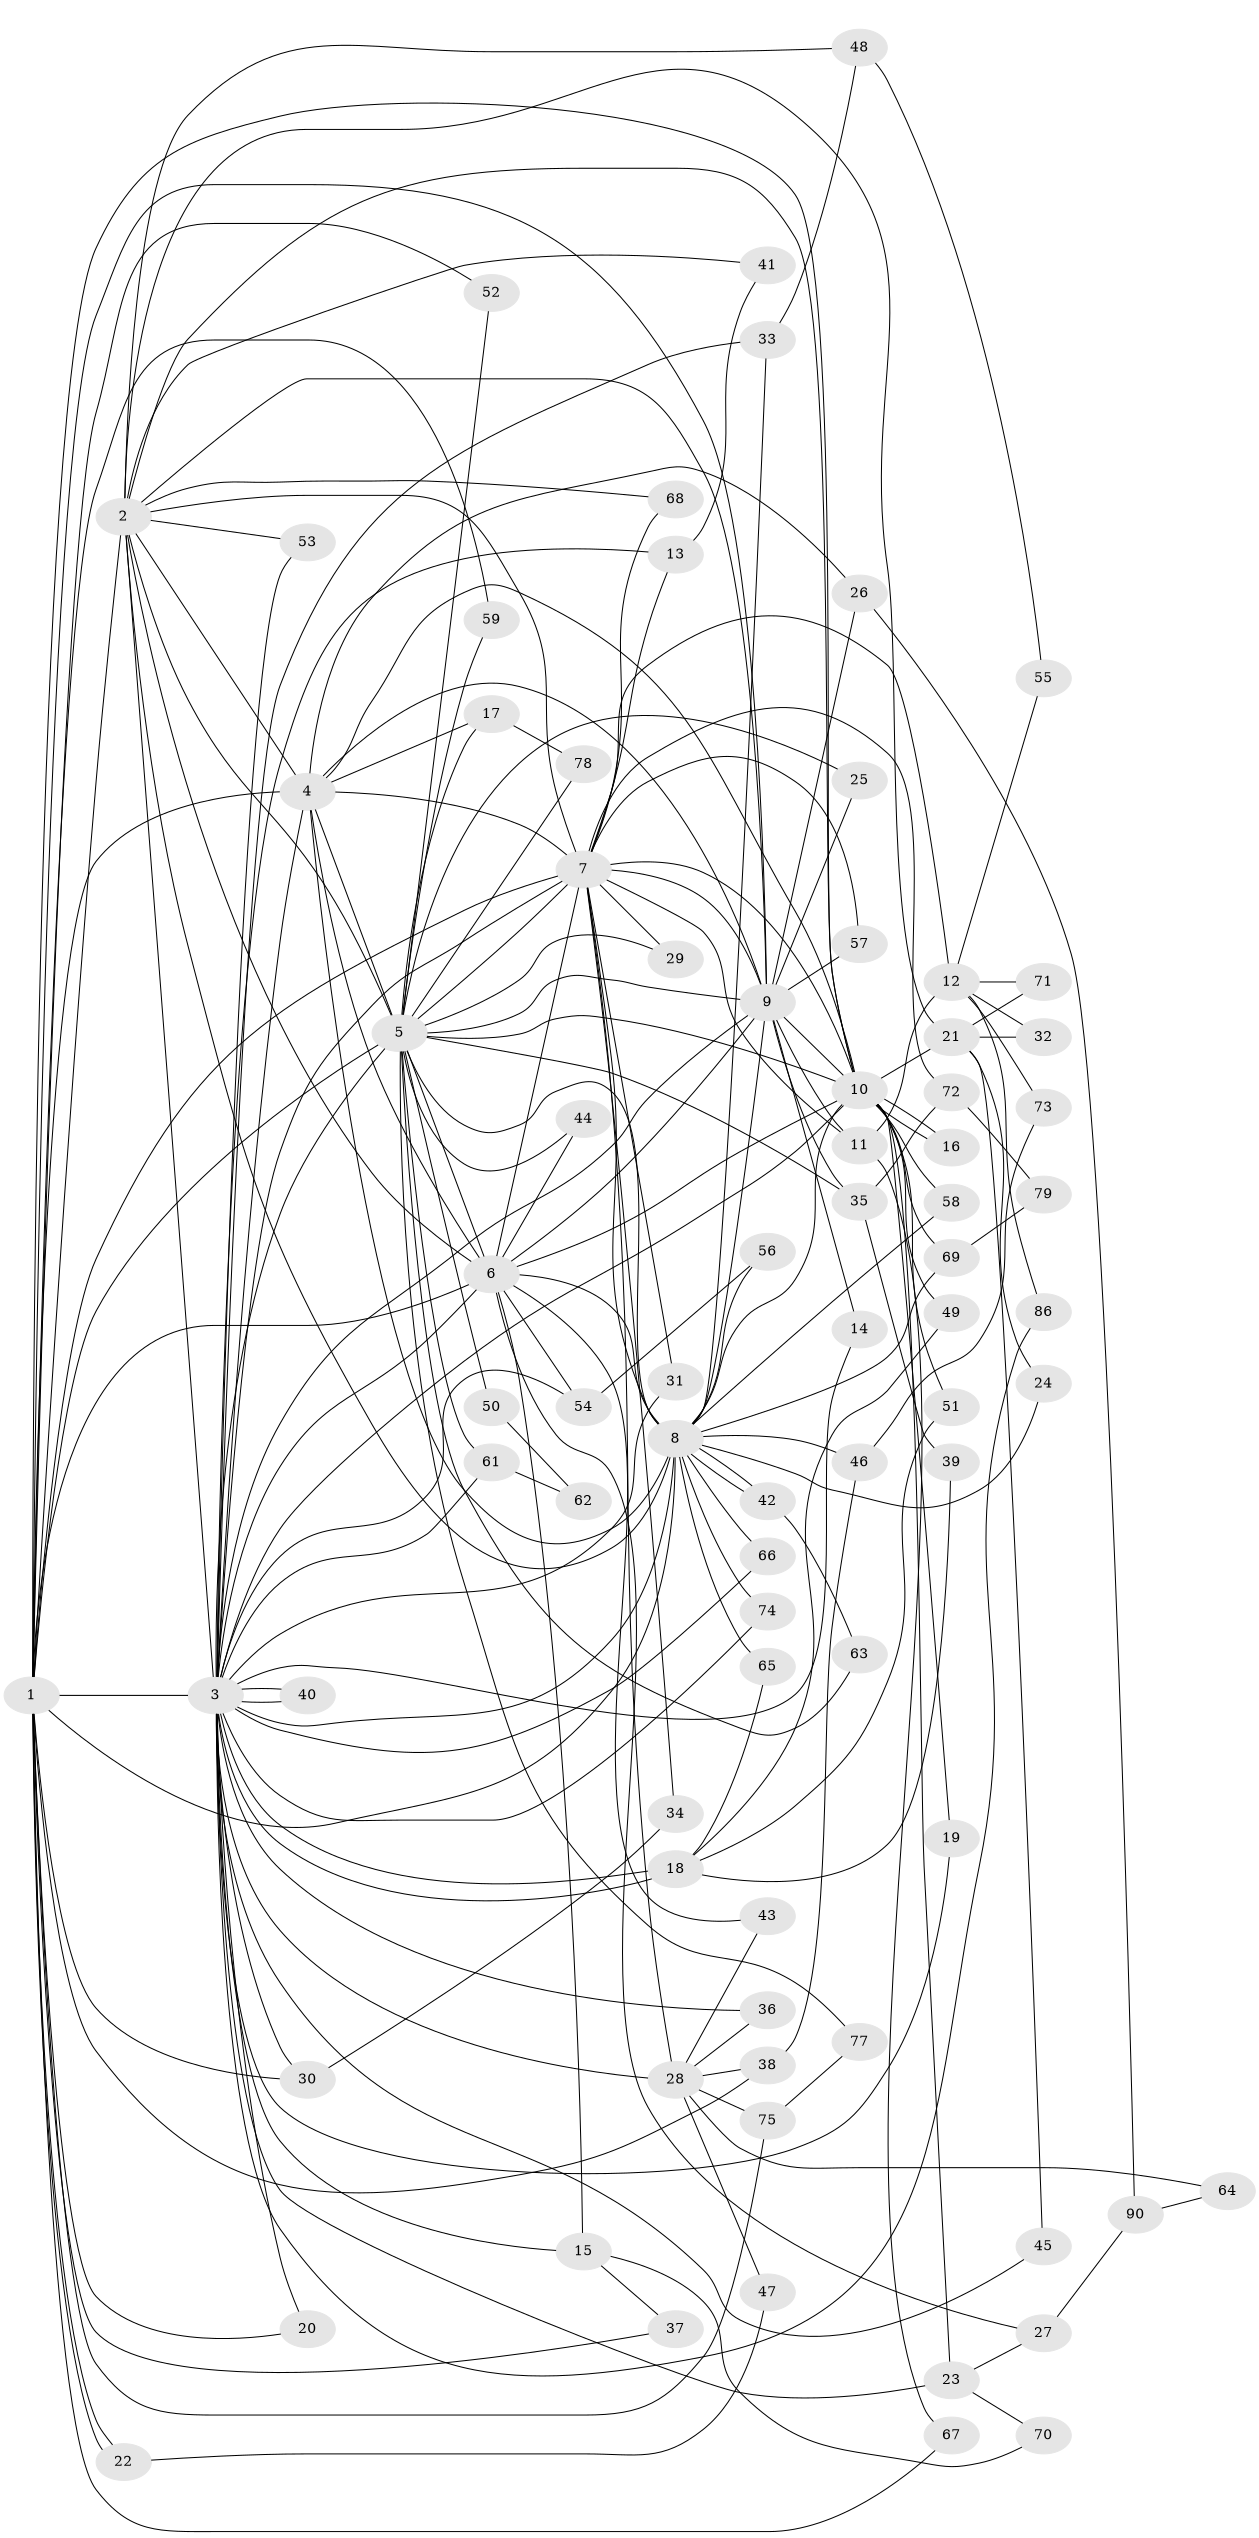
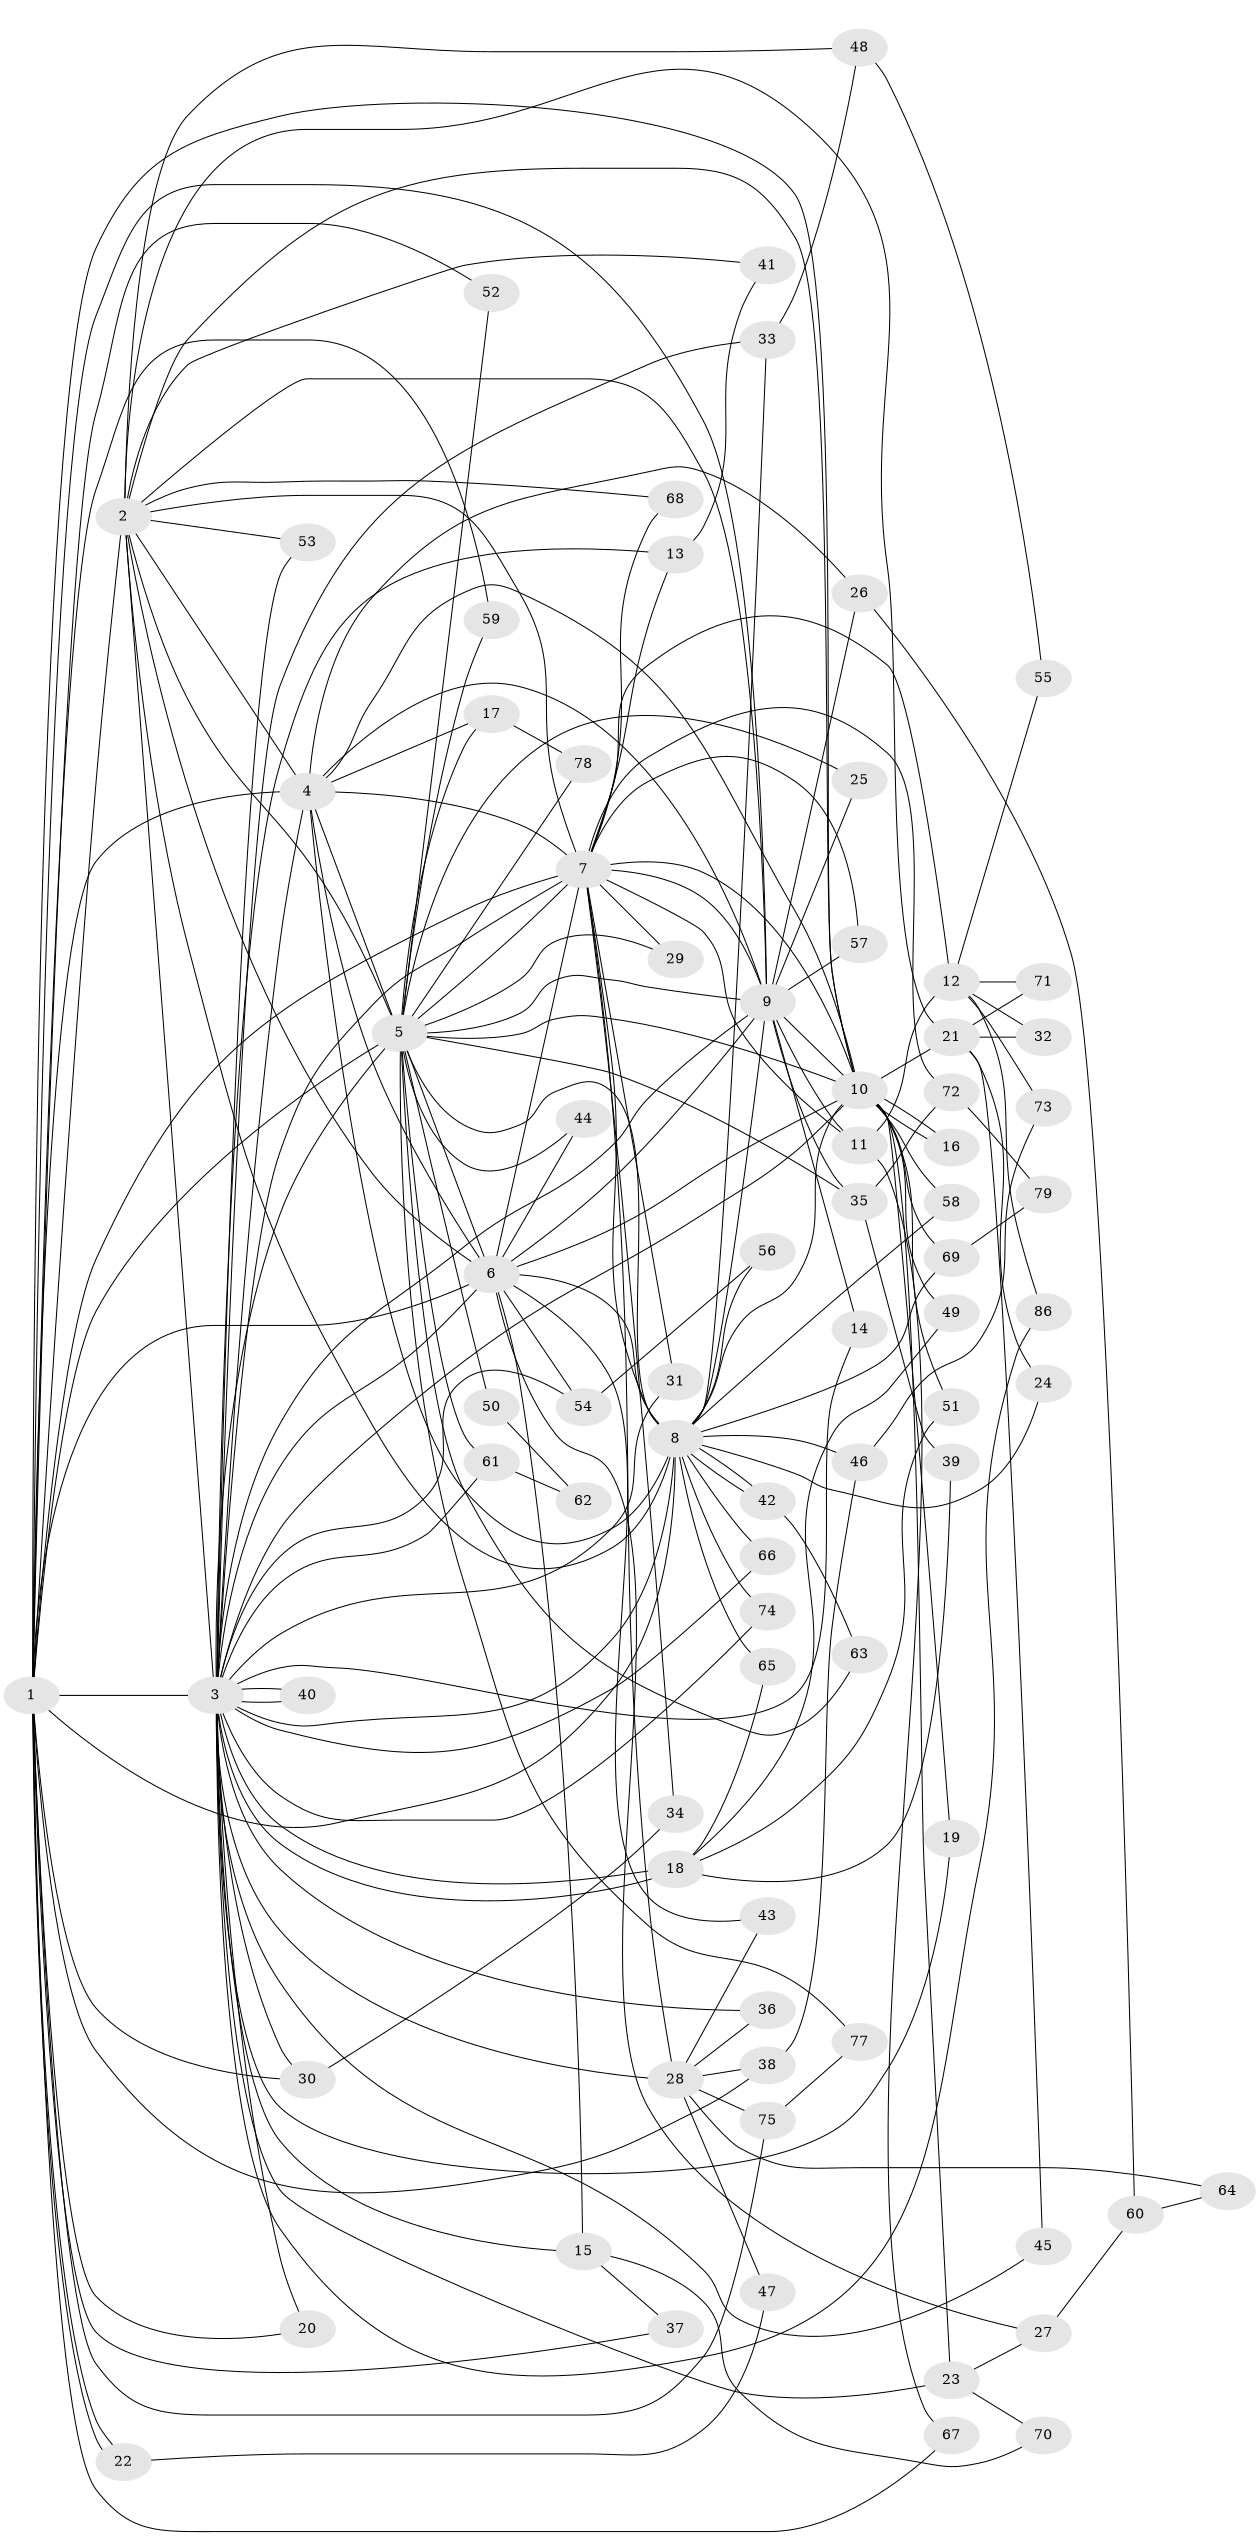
(1136, 2215) -> (1136, 2215)
